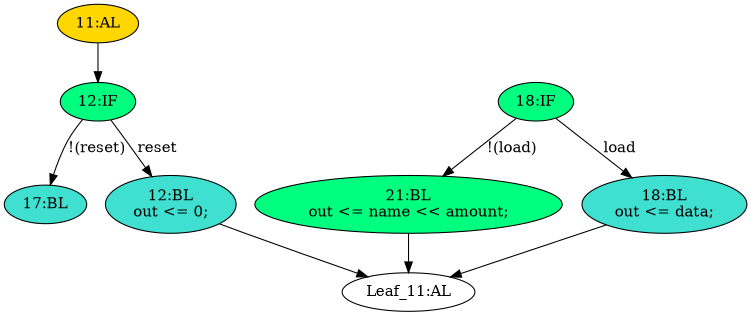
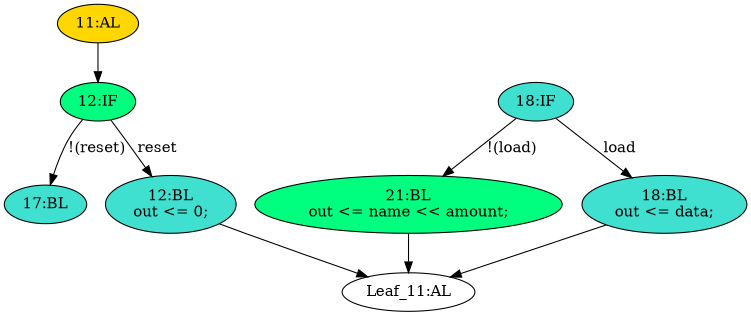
(536, 102) -> (536, 102)
